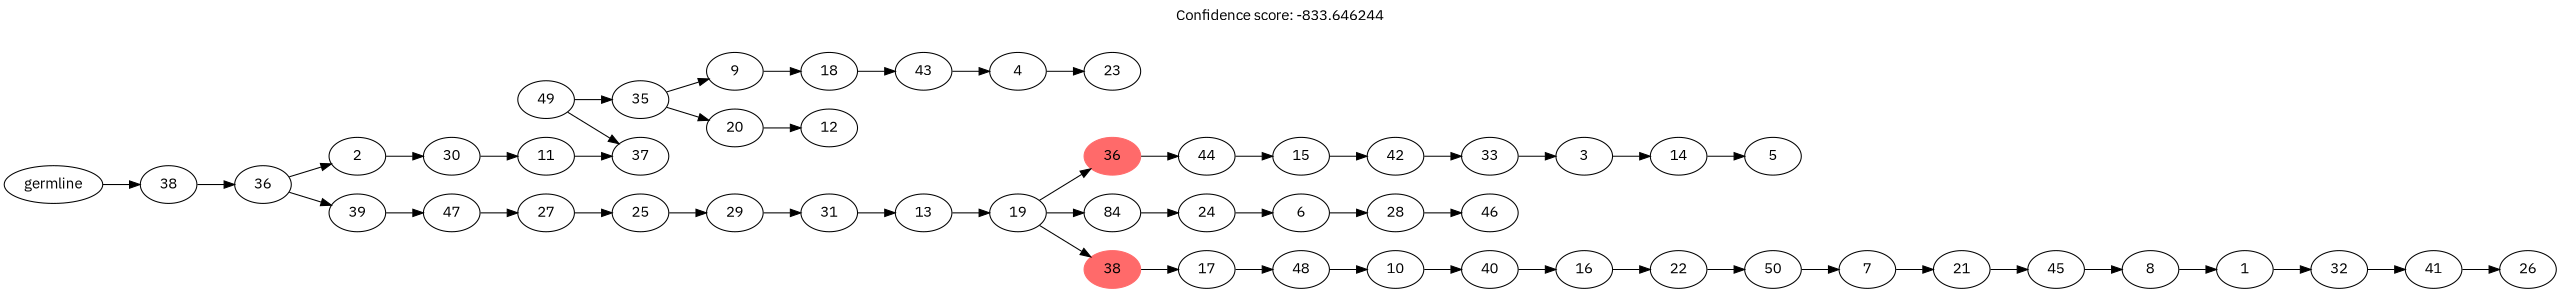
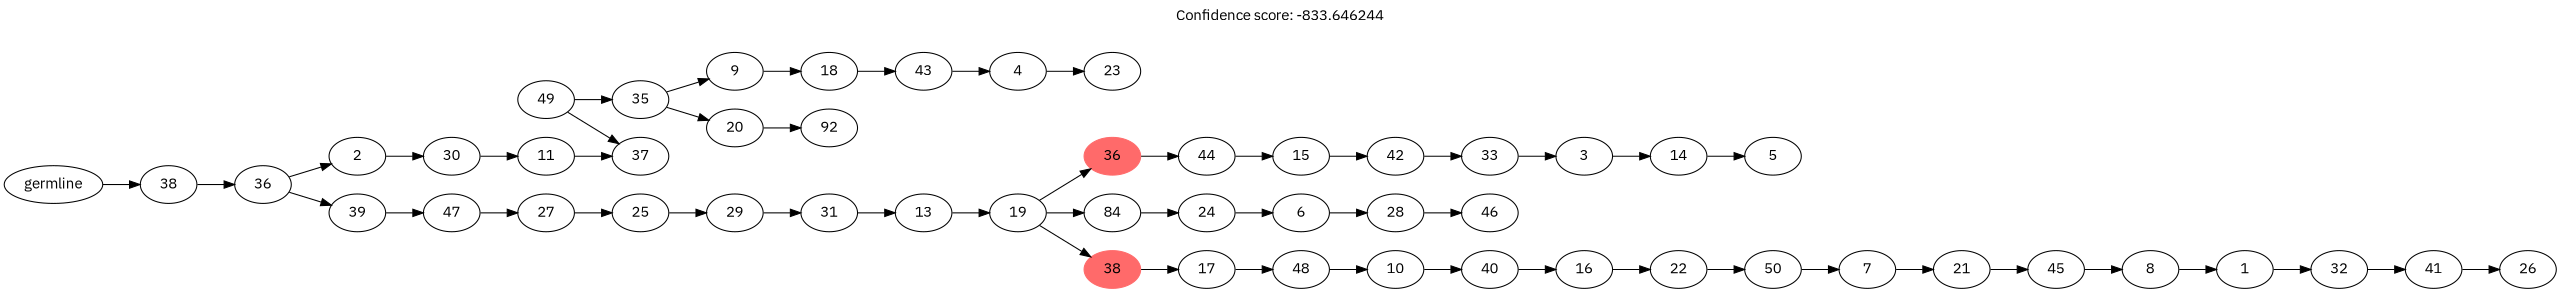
(829, 128) -> (829, 128)
